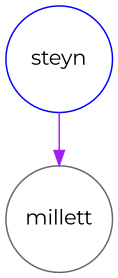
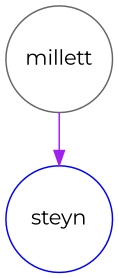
(59, 131) -> (59, 131)
